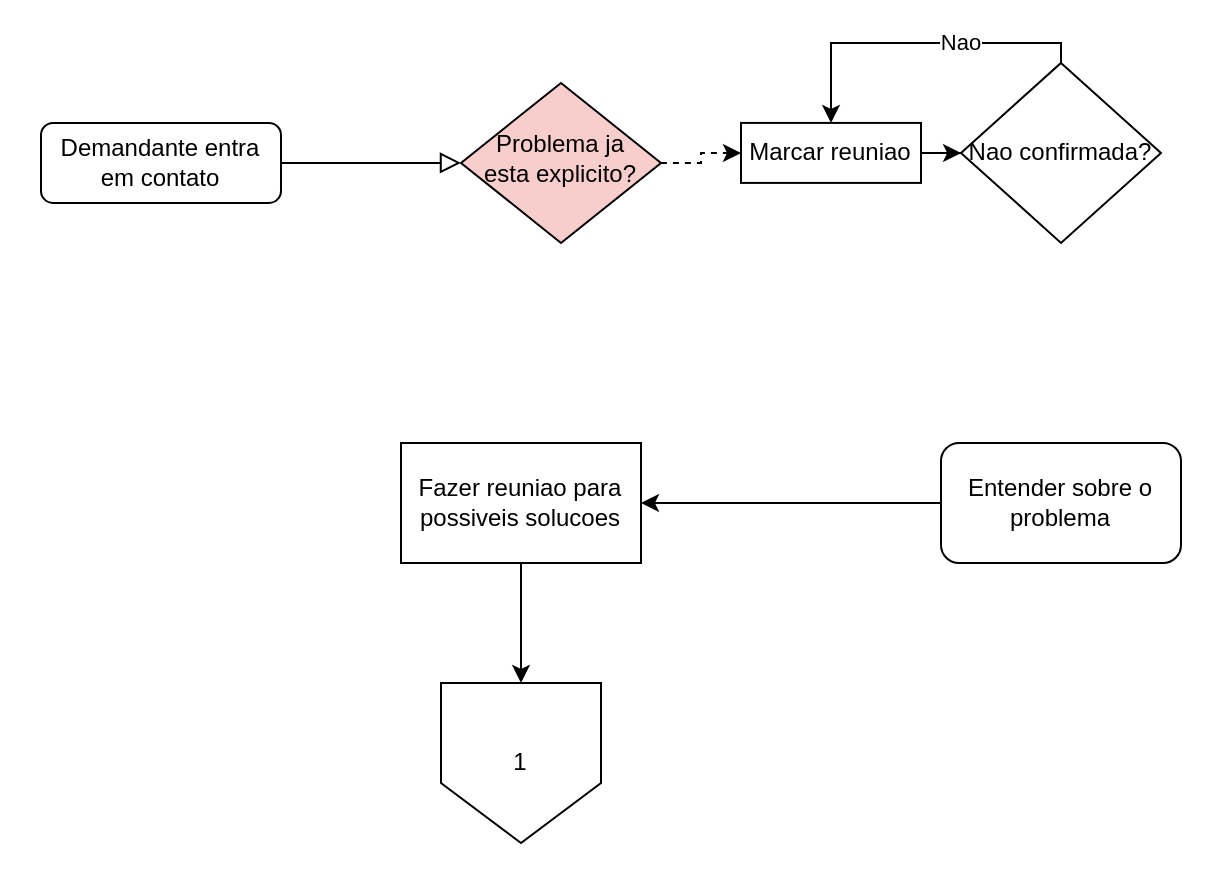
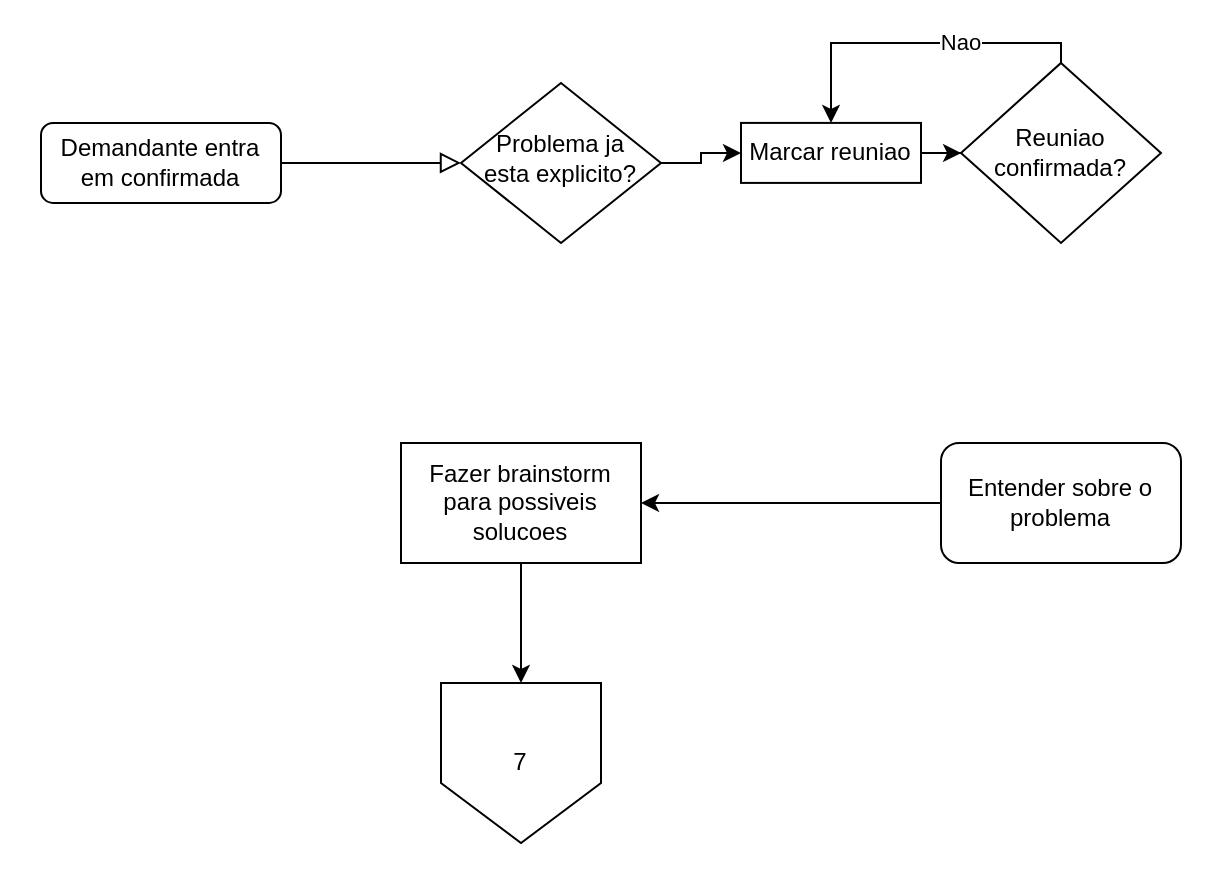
(1061, 153) -> (1061, 153)
(161, 163) -> (161, 163)
(561, 163) -> (561, 163)
(698, 163) -> (698, 163)
(521, 503) -> (521, 503)
(521, 763) -> (521, 763)
